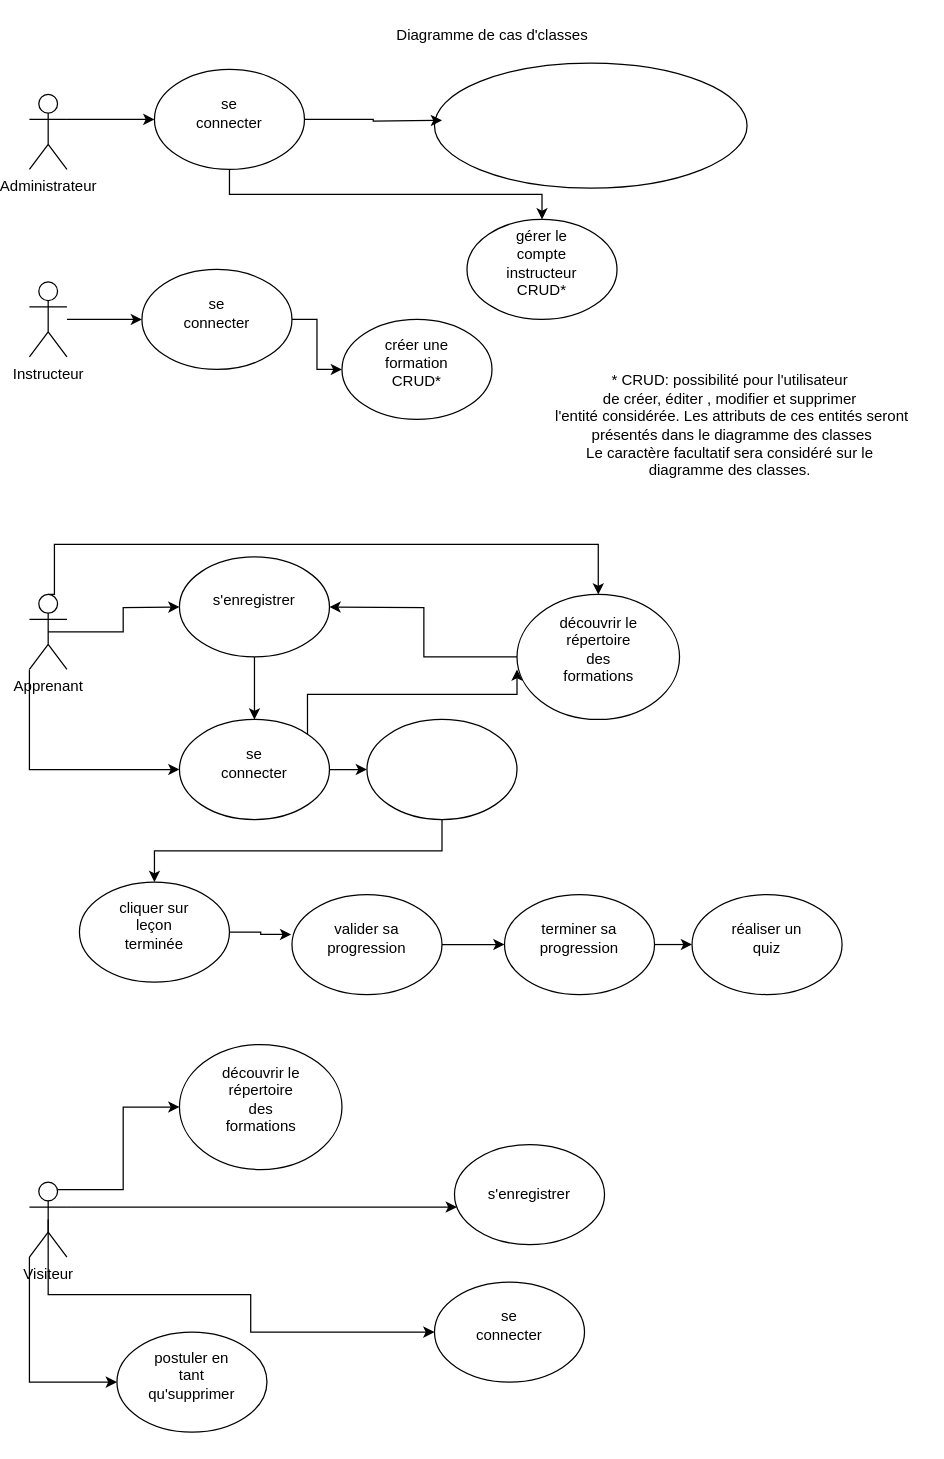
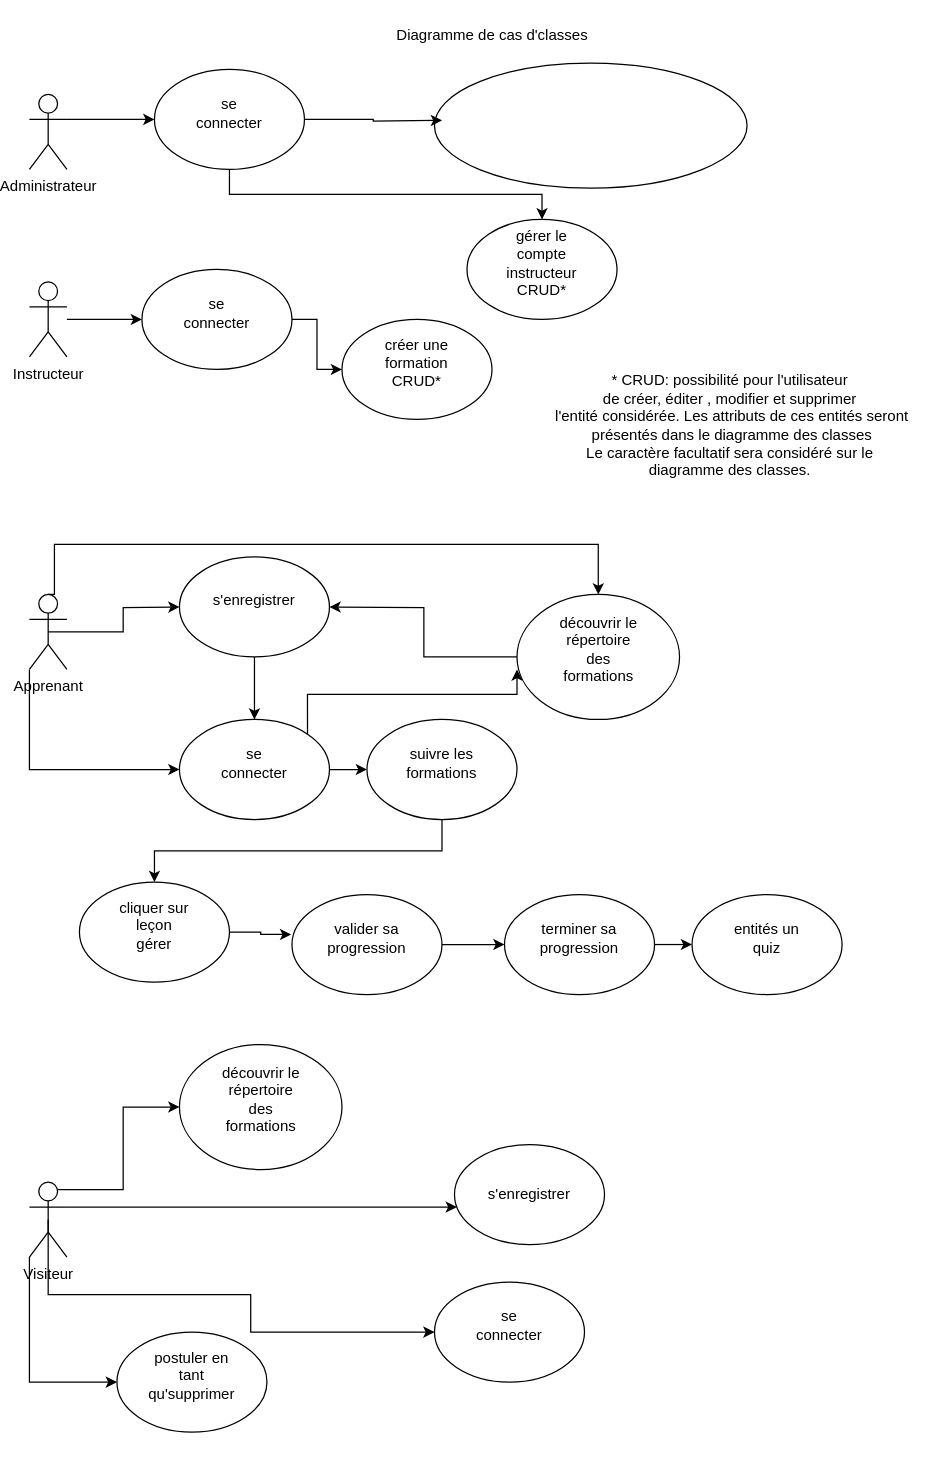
none -> (442, 763)
(154, 926) -> (154, 926)
(767, 938) -> (767, 938)
